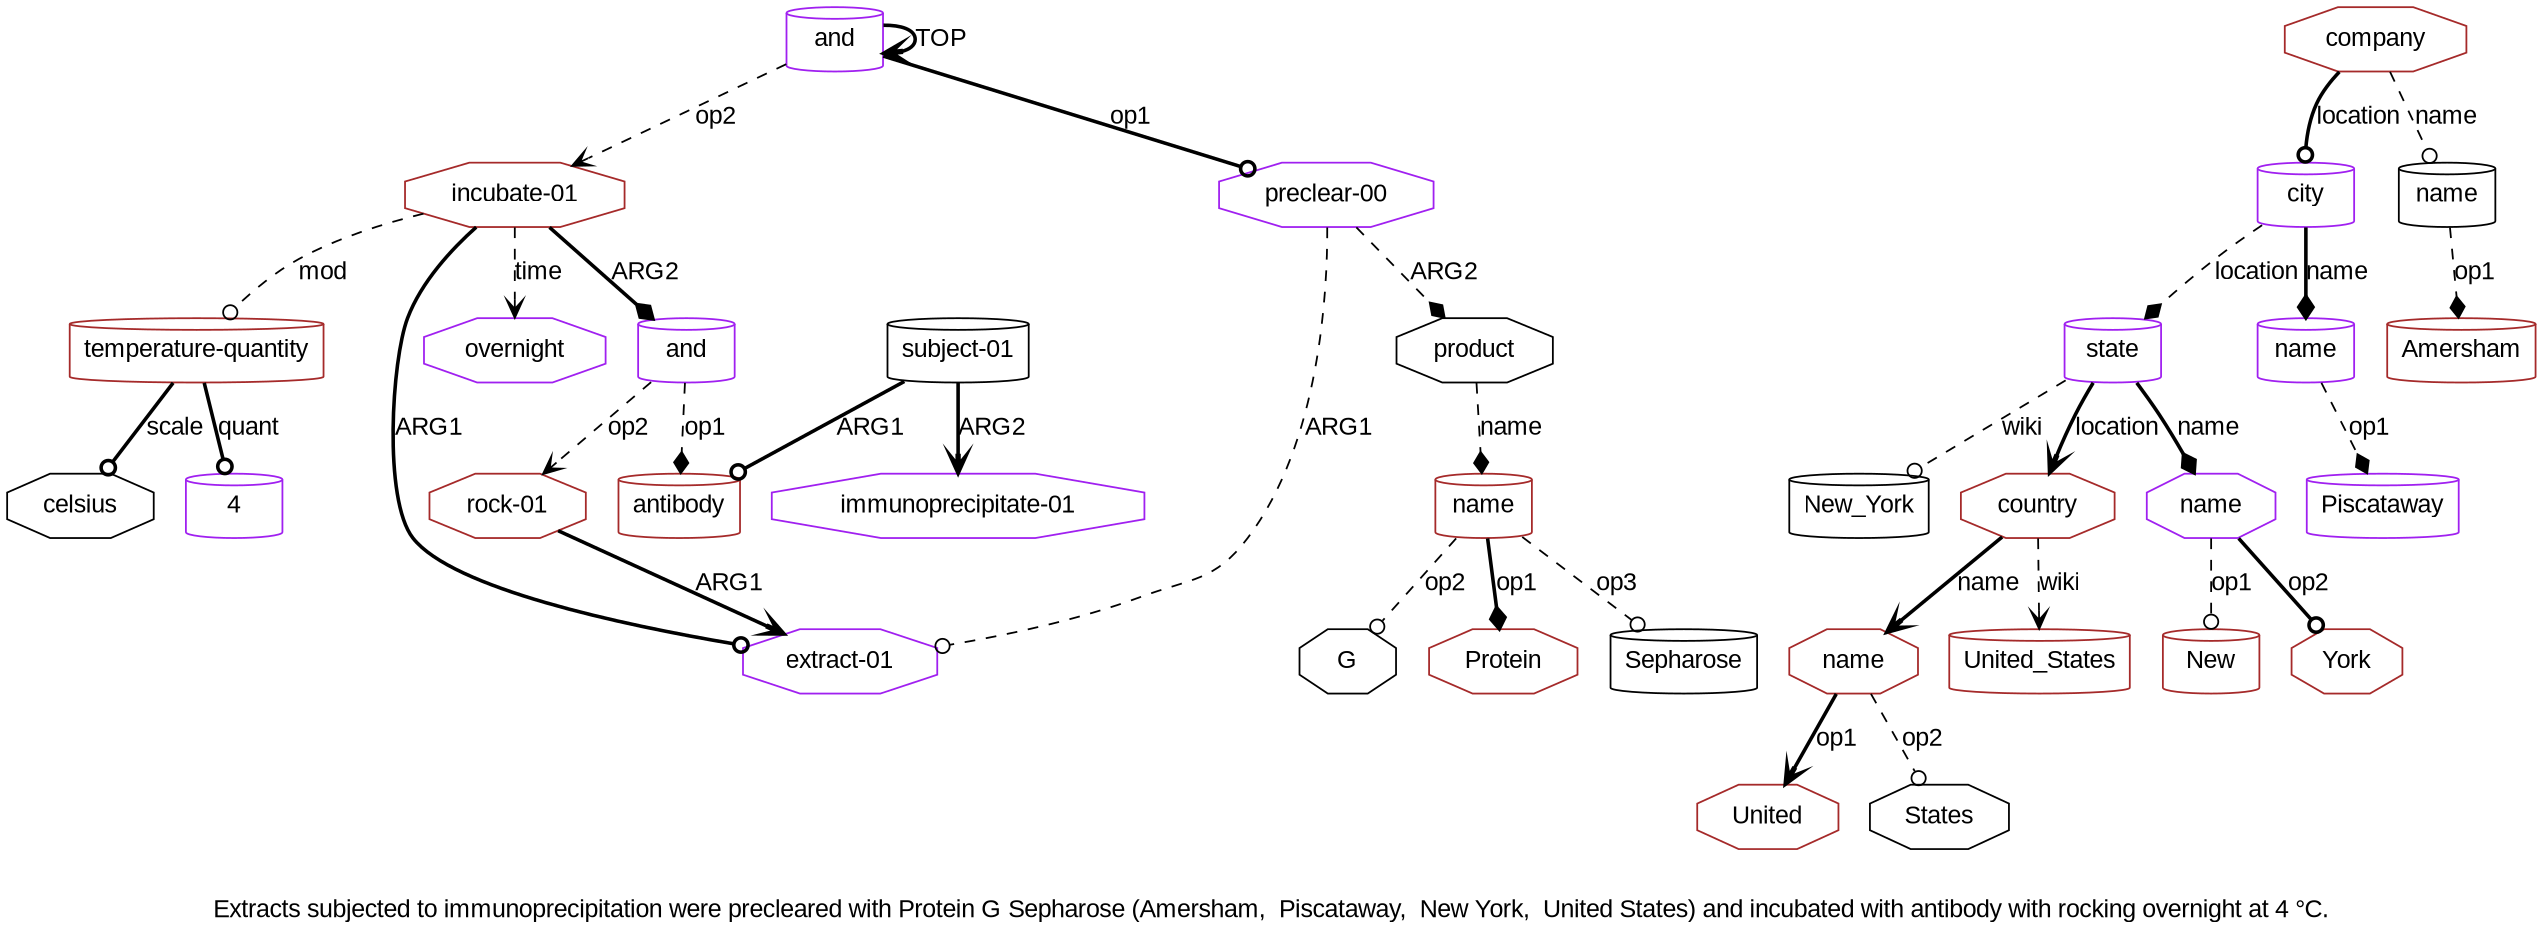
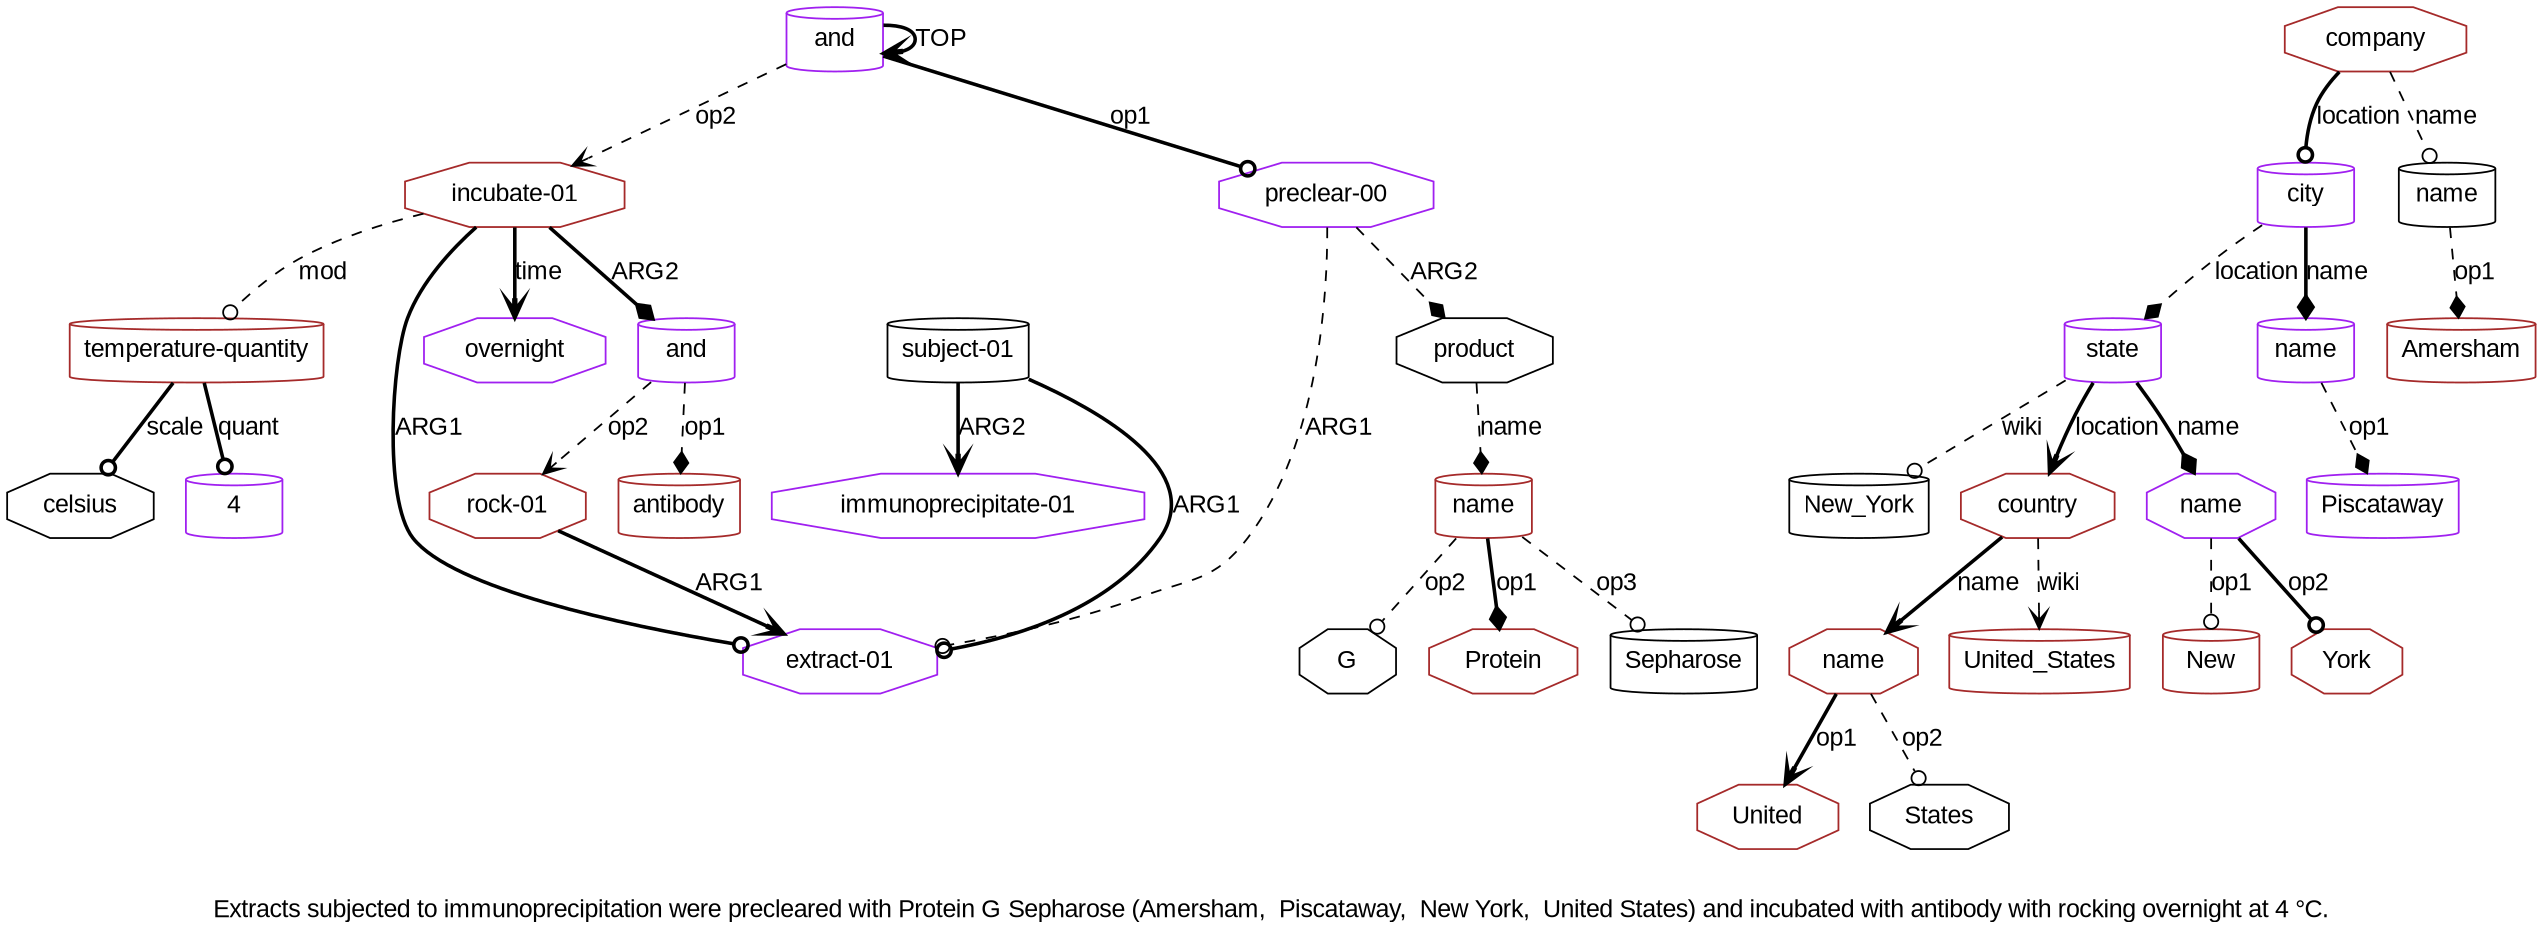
(515, 264) -> (515, 264)
(824, 425) -> (1157, 541)
